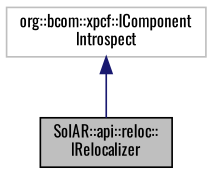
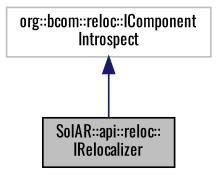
(106, 32) -> (109, 32)
